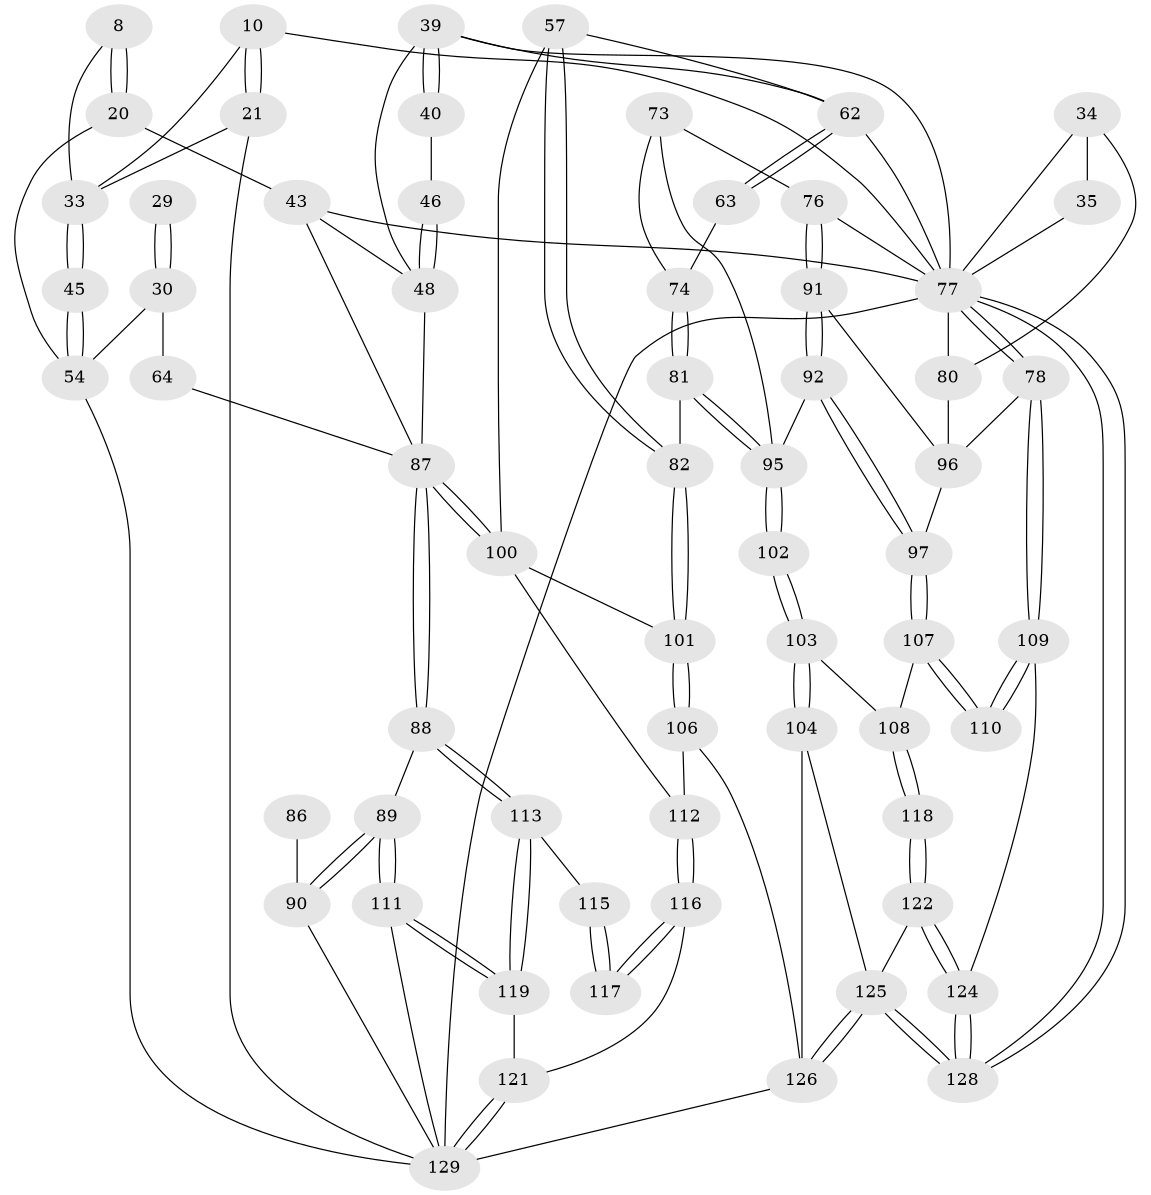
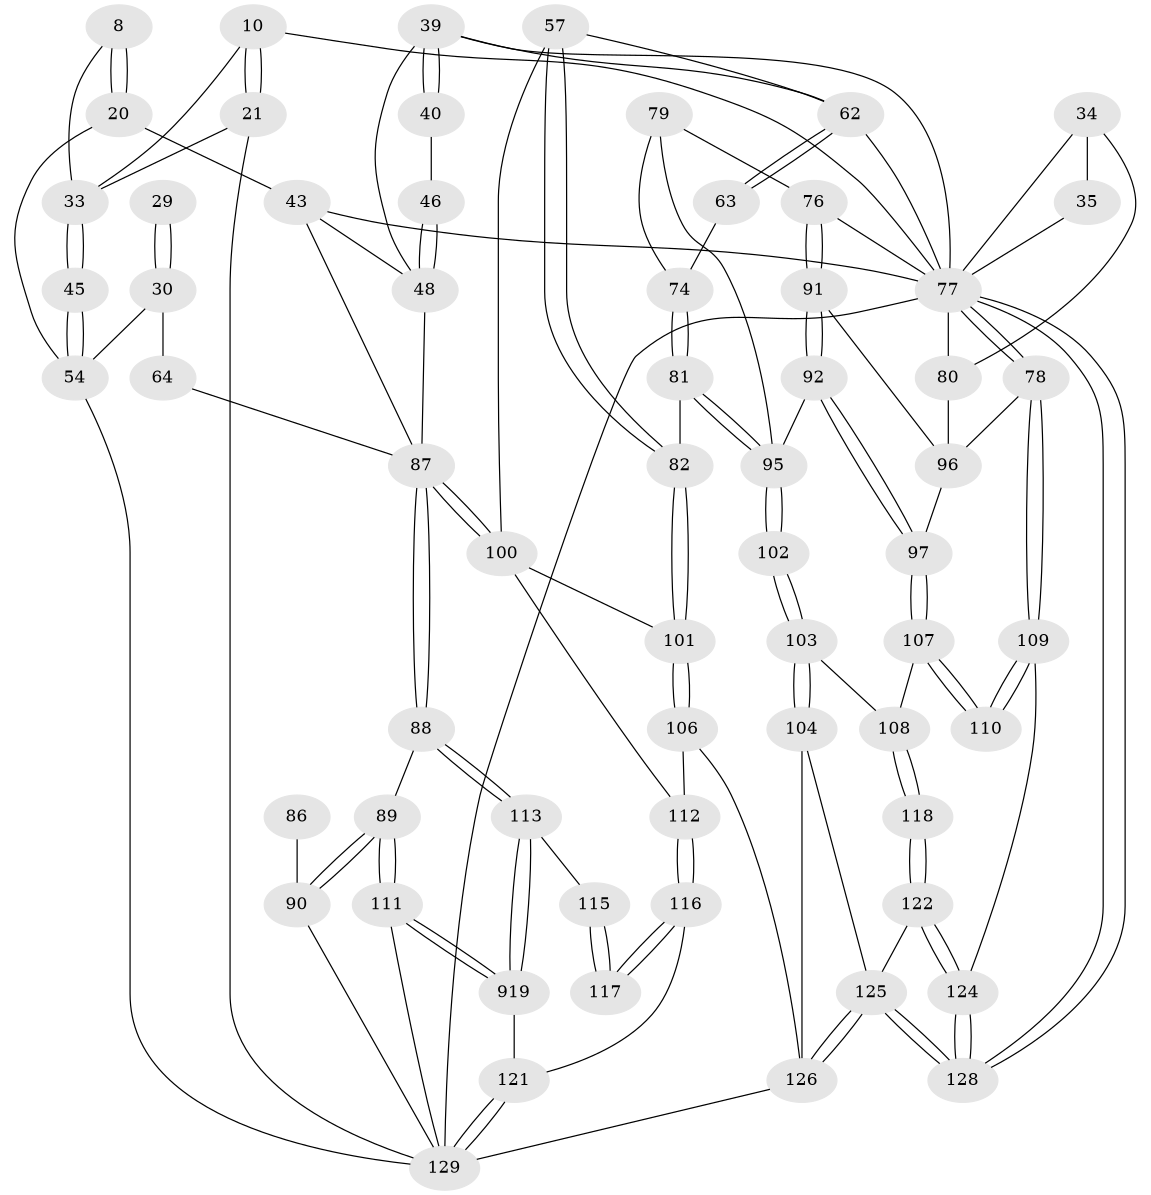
(659, 115) -> (659, 115)
(514, 993) -> (514, 993)
